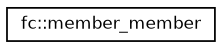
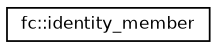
(111, 24) -> (108, 24)
